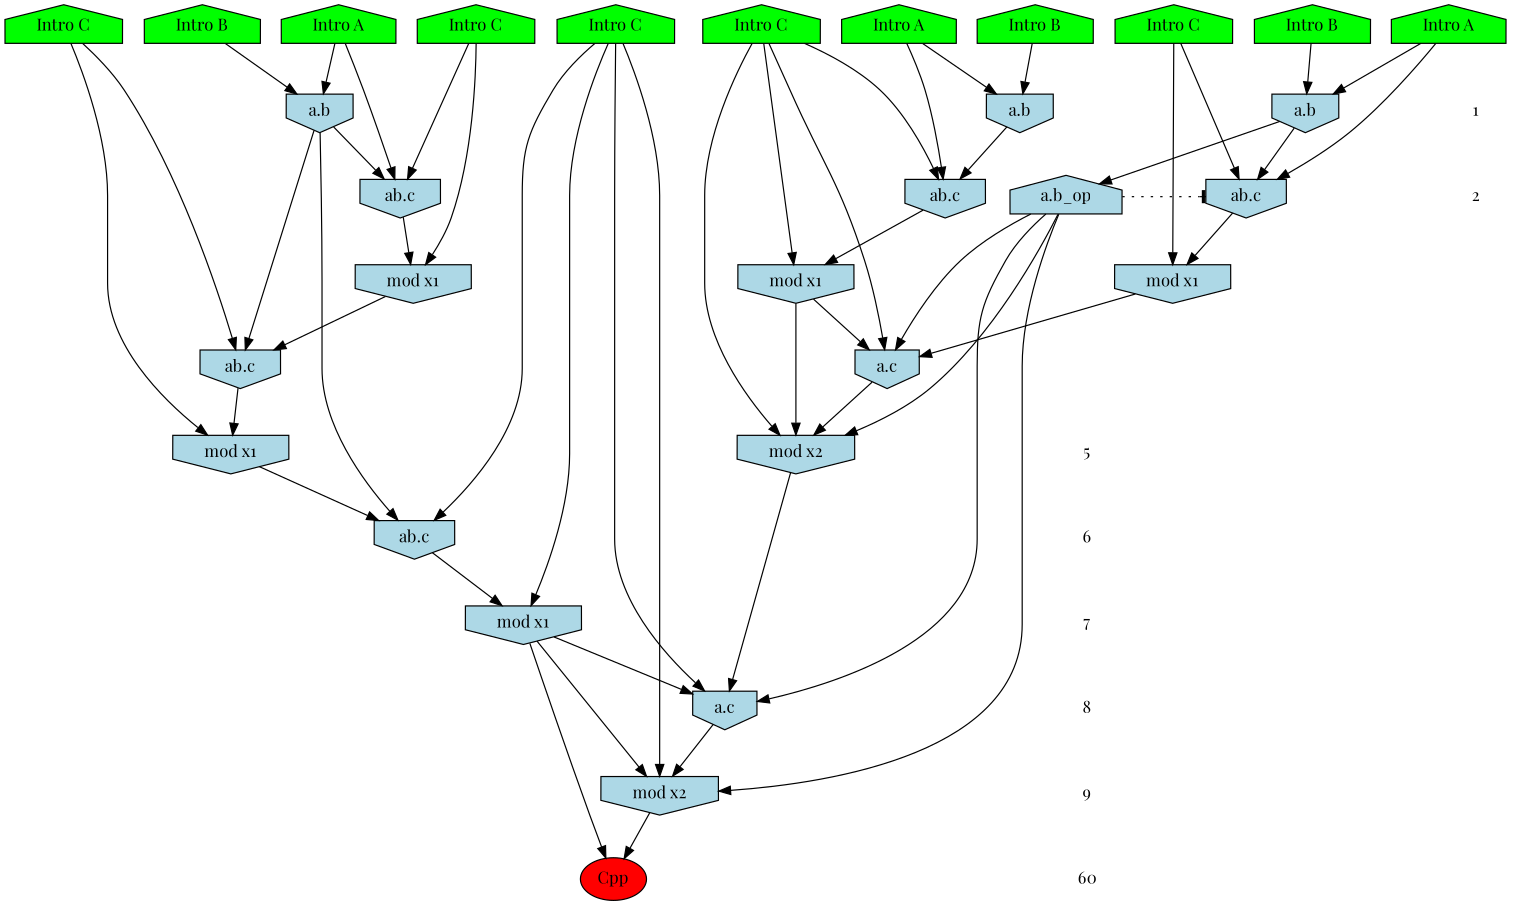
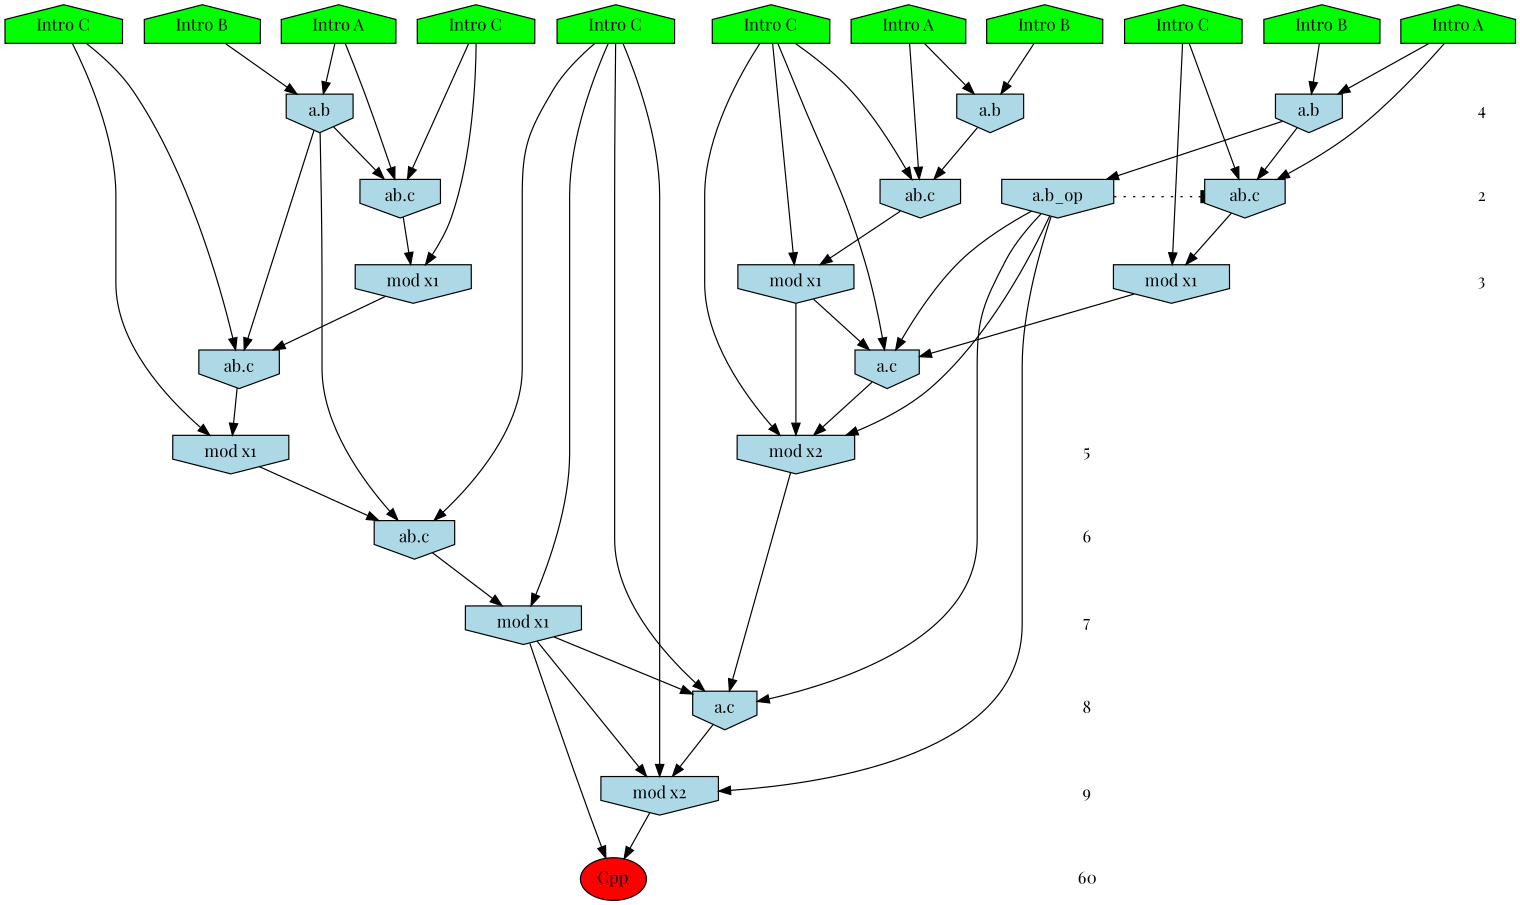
(1476, 111) -> (1482, 111)
(1066, 197) -> (1058, 197)
none -> (1482, 282)
